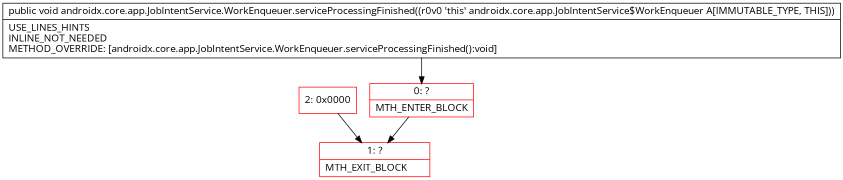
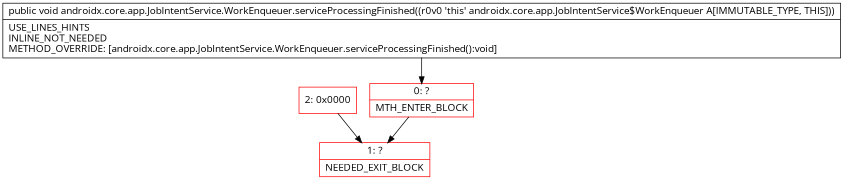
(366, 168) -> (375, 168)
